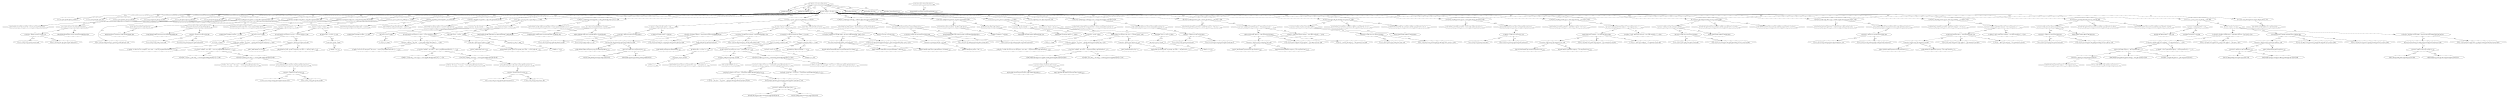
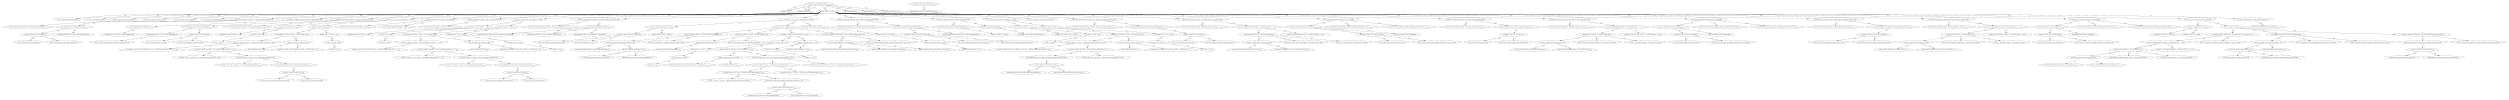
(187, 22) -> (137, 38)
